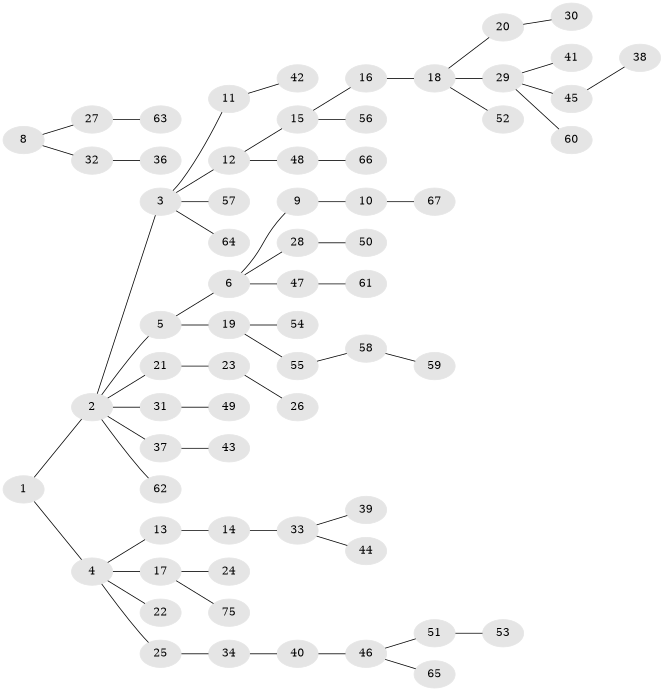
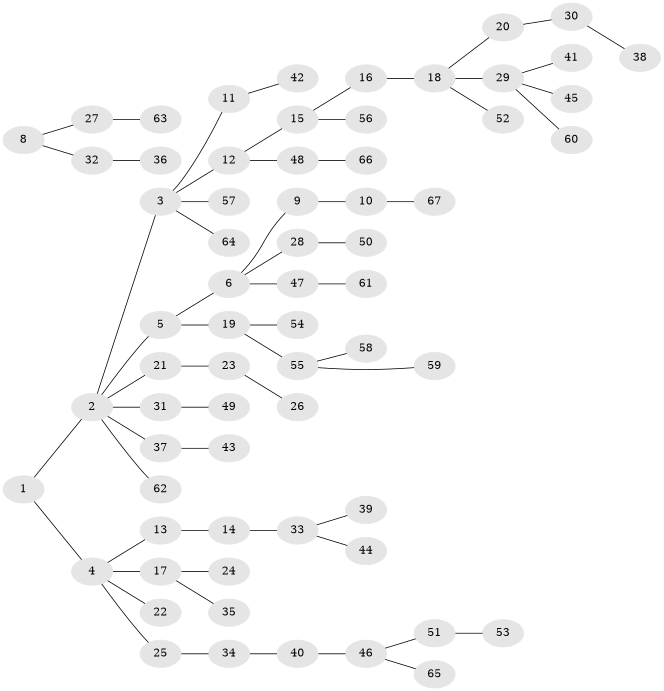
(606, 78) -> (606, 37)
(400, 357) -> (366, 370)
(229, 613) -> (229, 613)
